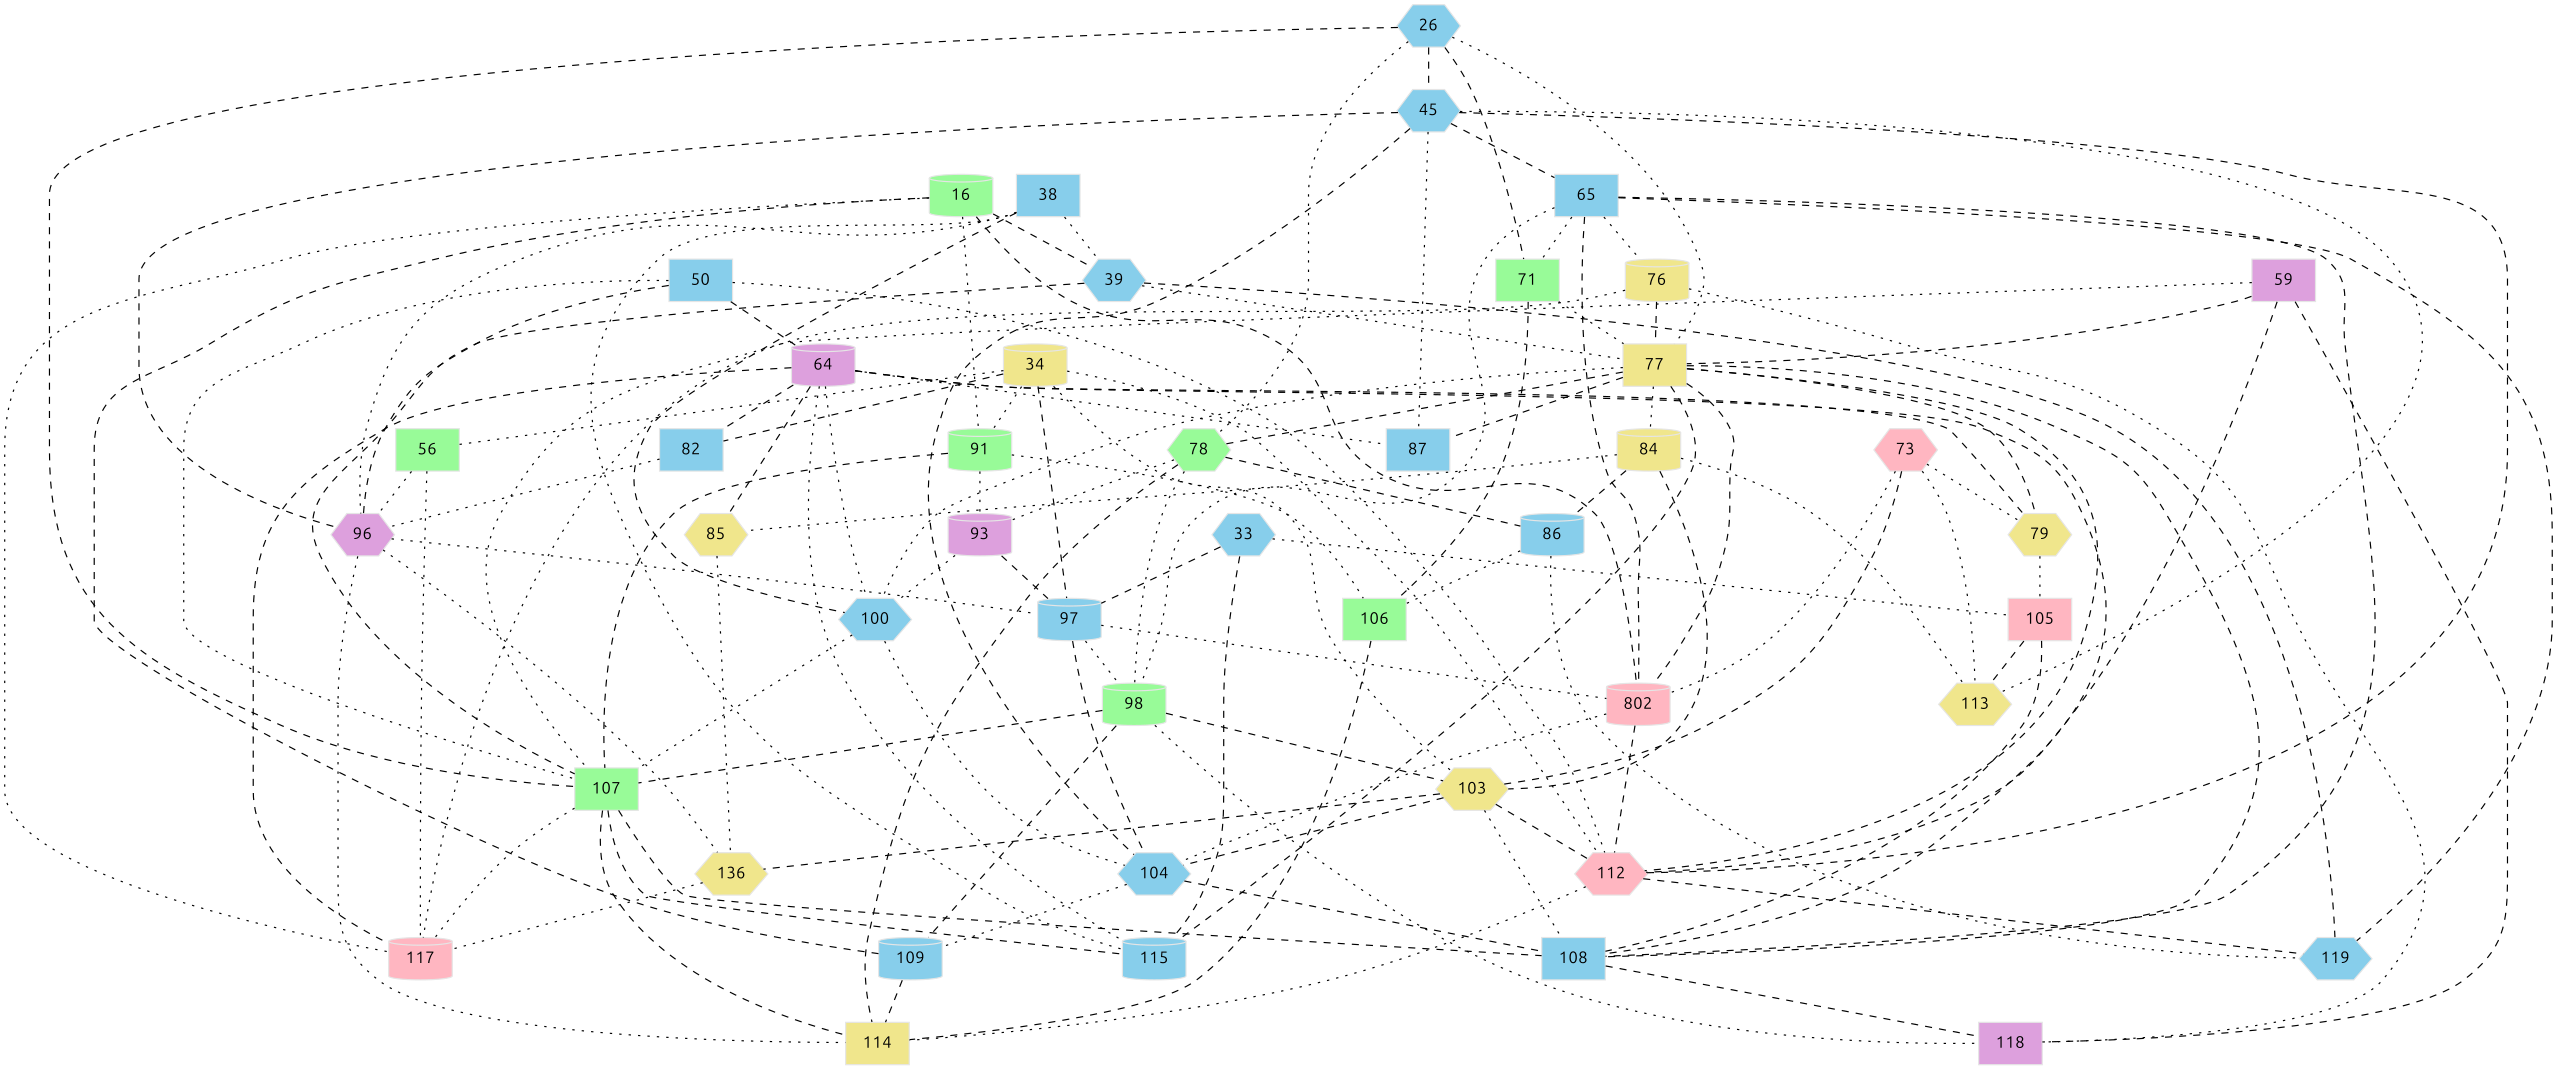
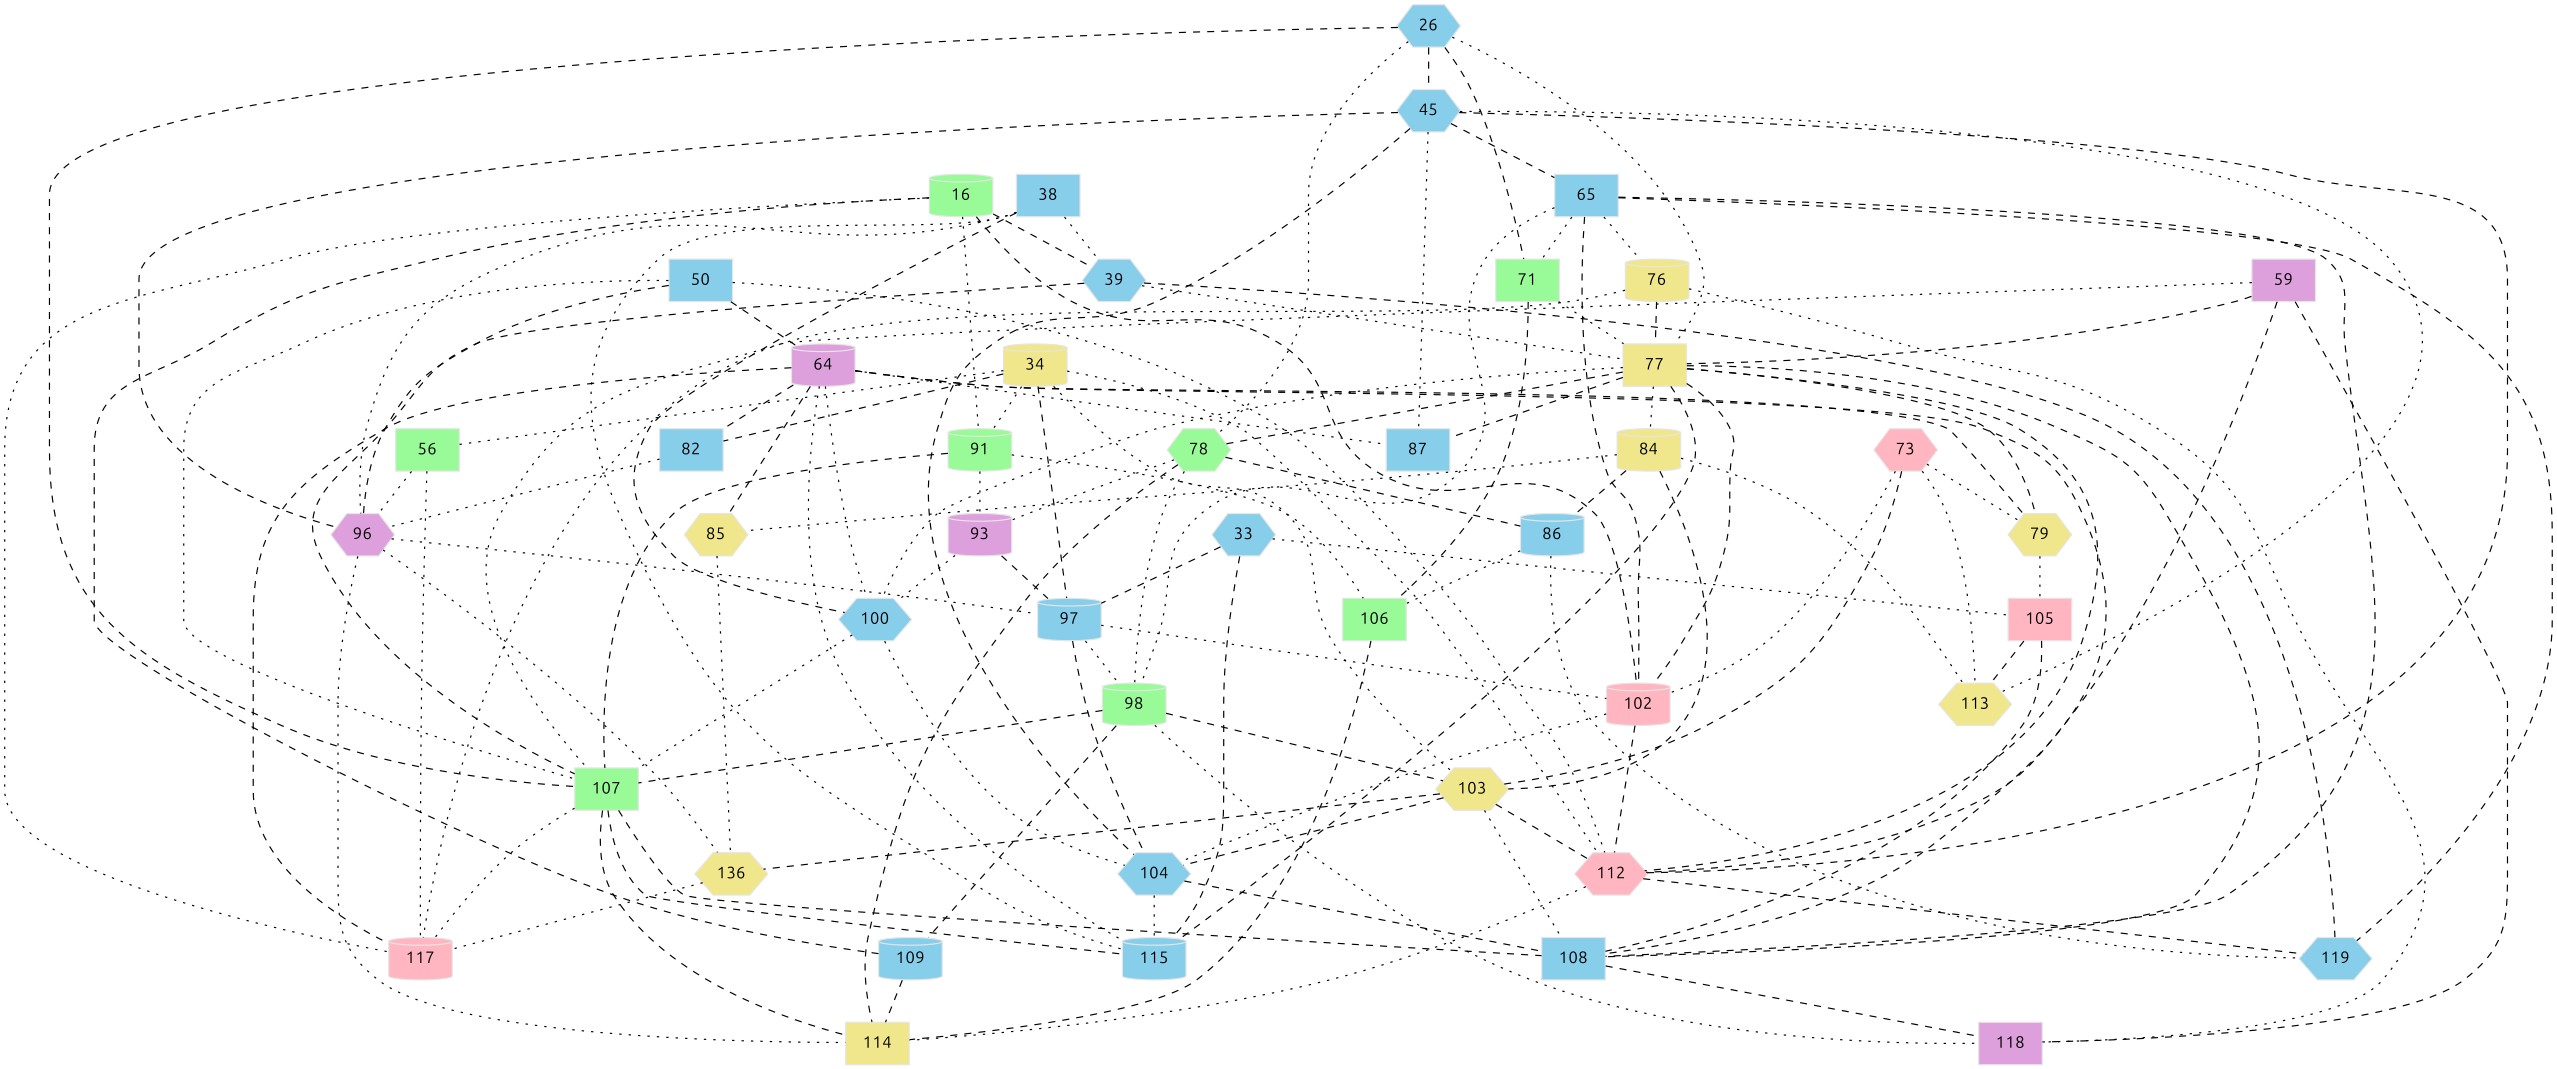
(1638, 704) -> (1638, 704)
(1044, 912) -> (1154, 916)
